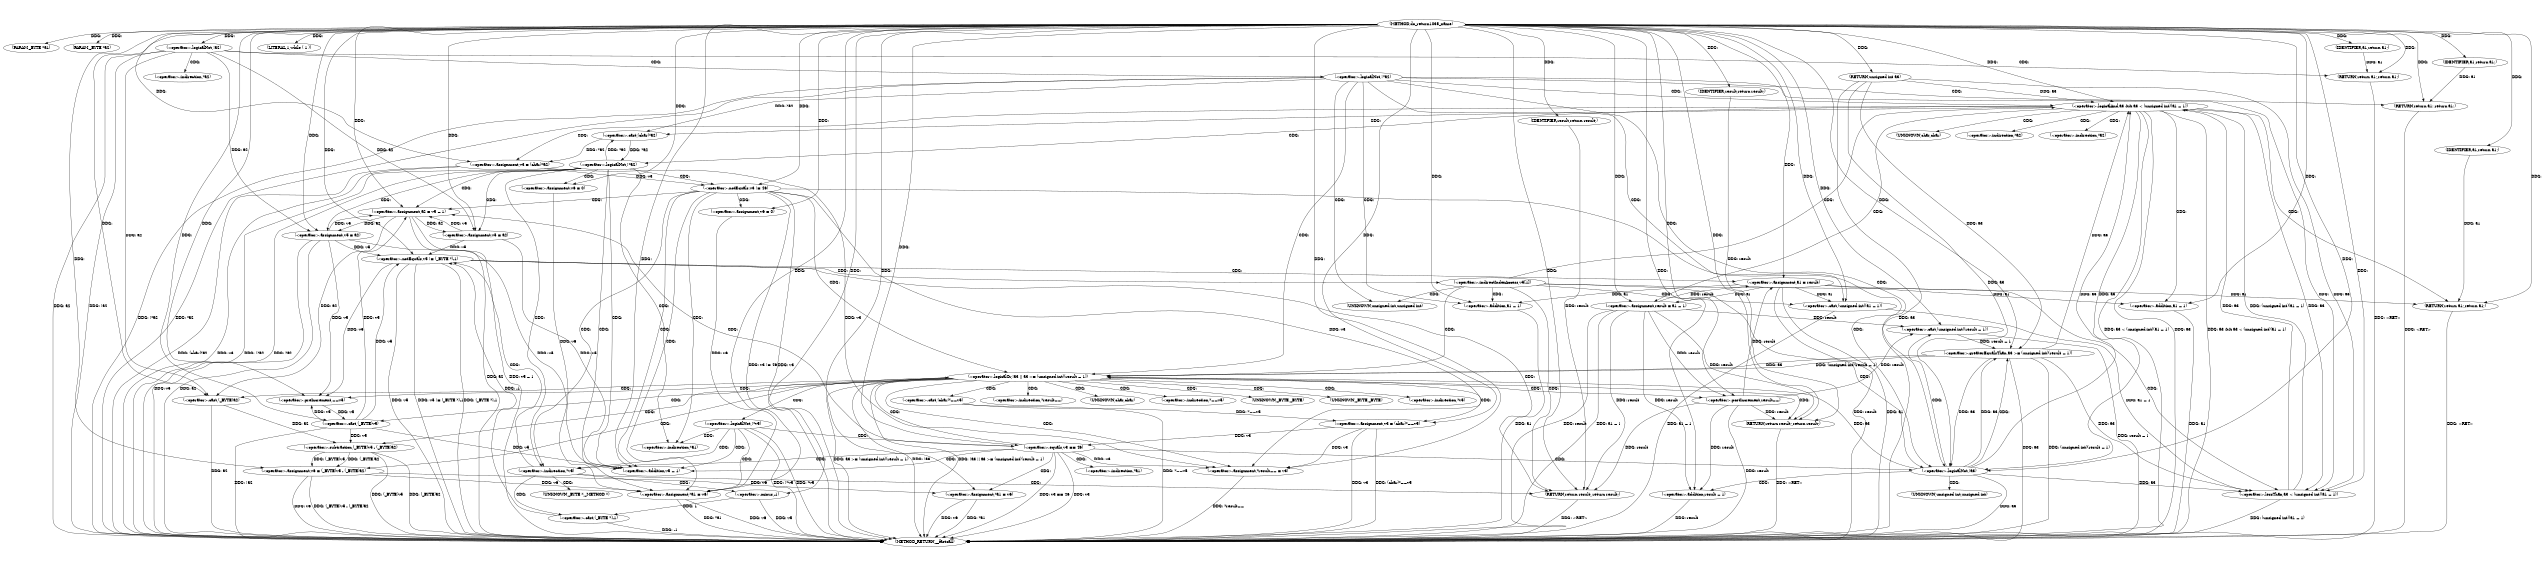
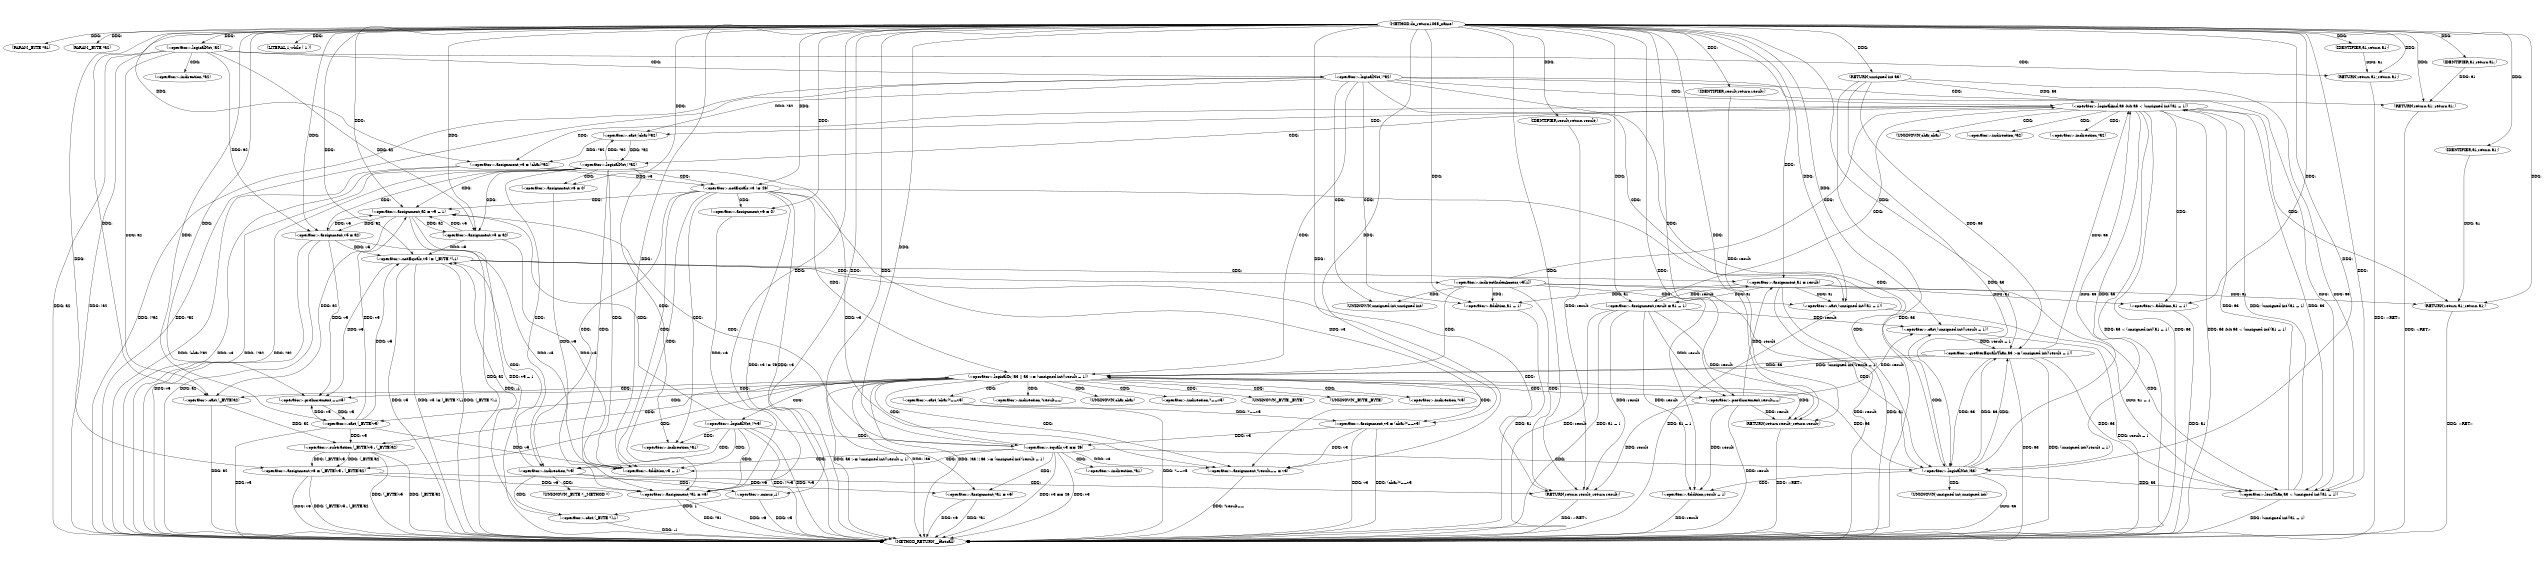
(1841, 34) -> none
none -> (607, 304)
(244, 483) -> (244, 483)
